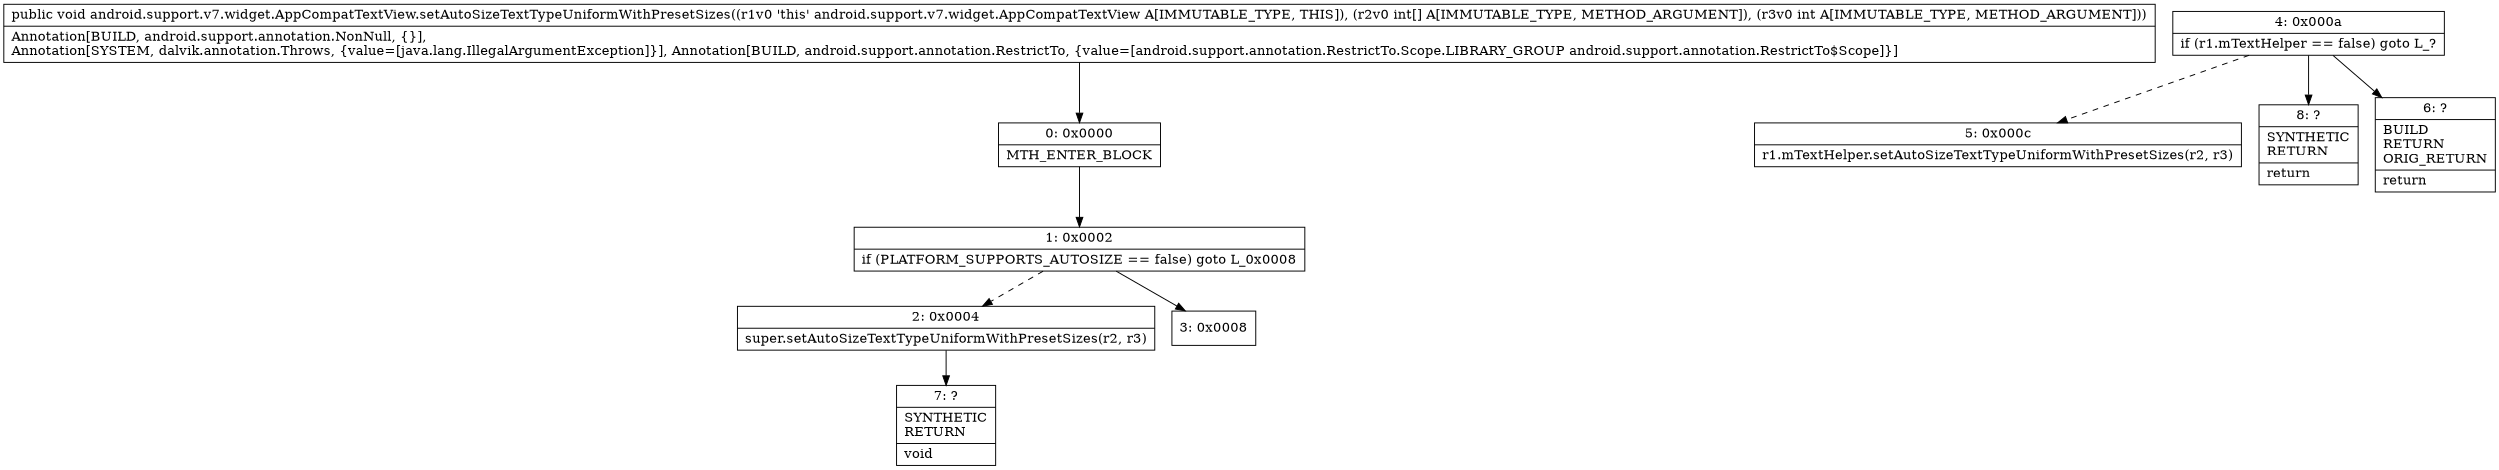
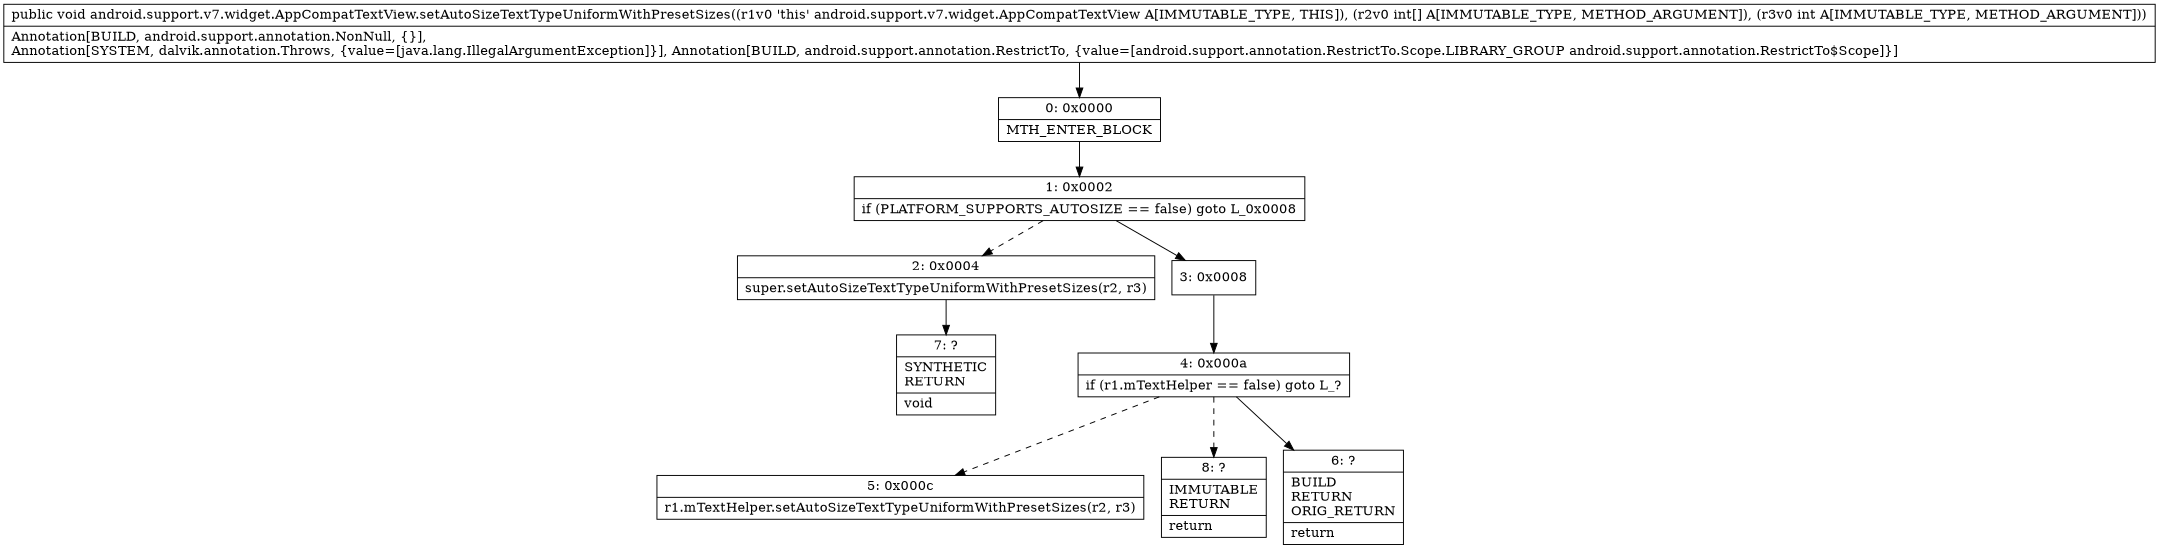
(2309, 75) -> (1214, 422)
(2309, 137) -> (1214, 490)
none -> (1214, 319)
